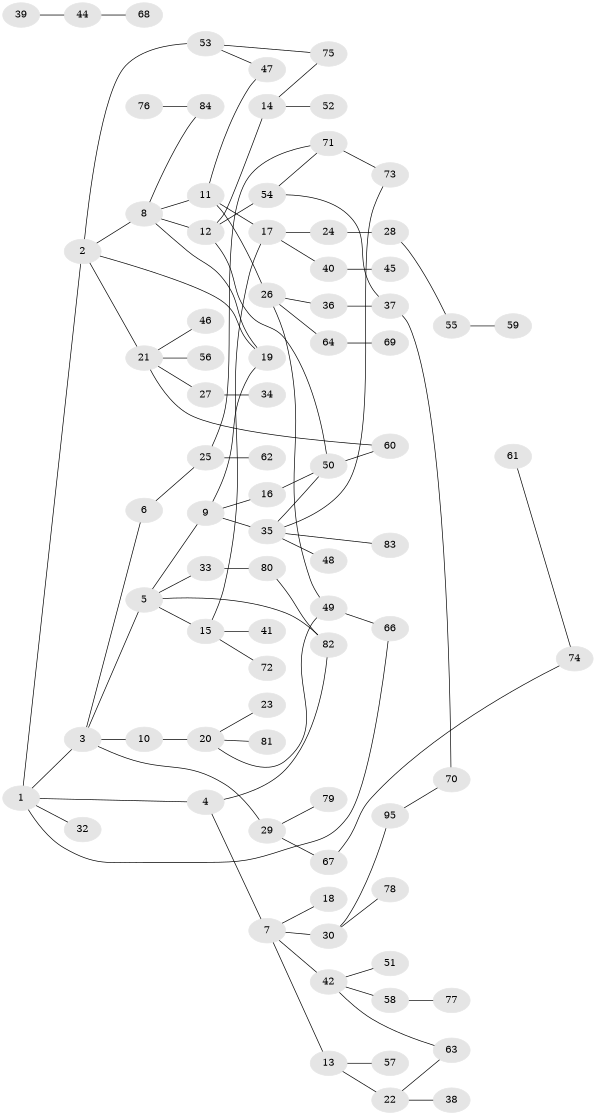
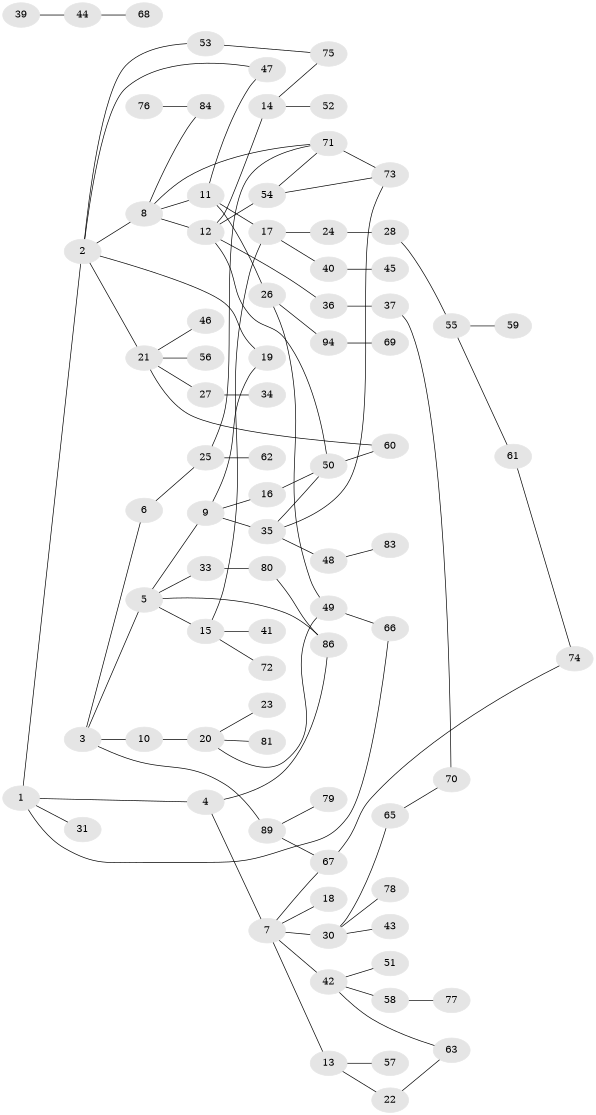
(236, 57) -> (117, 100)
(355, 224) -> (329, 185)
(220, 275) -> (227, 160)
(298, 301) -> (269, 267)
(329, 343) -> (329, 343)
none -> (482, 391)
(329, 538) -> (359, 553)
(329, 645) -> (329, 645)
(52, 769) -> none
(390, 816) -> (390, 816)
(83, 830) -> (83, 830)
(267, 831) -> (267, 831)
none -> (297, 896)
none -> (390, 927)
(452, 1100) -> none
